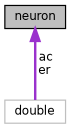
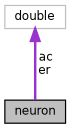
(35, 71) -> (35, 71)
